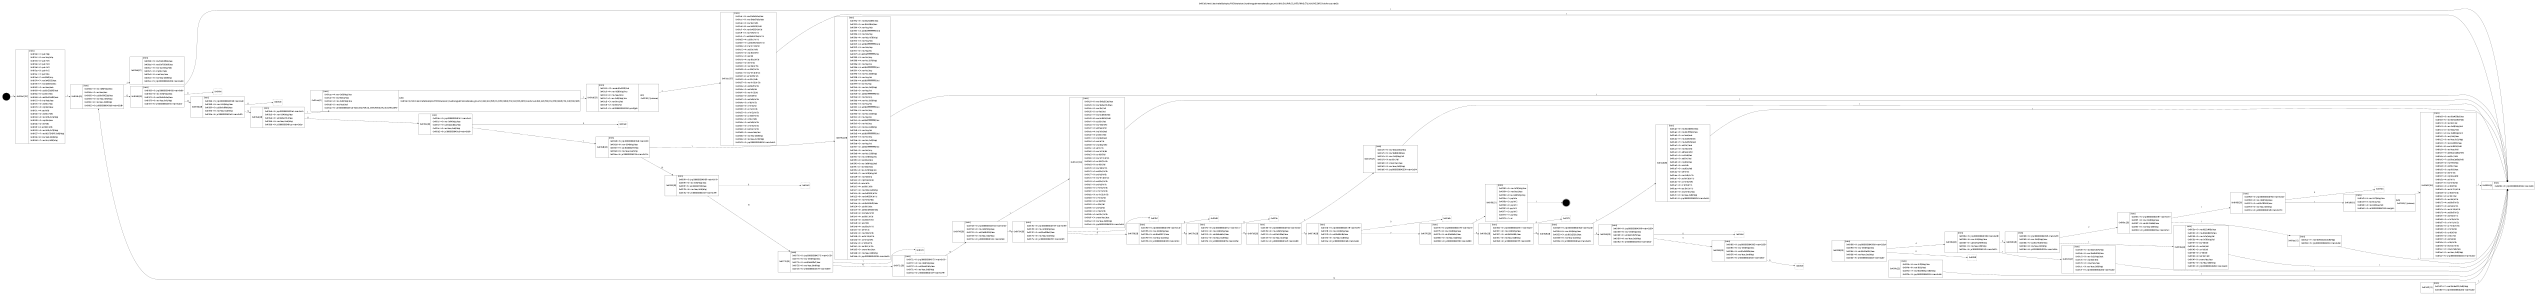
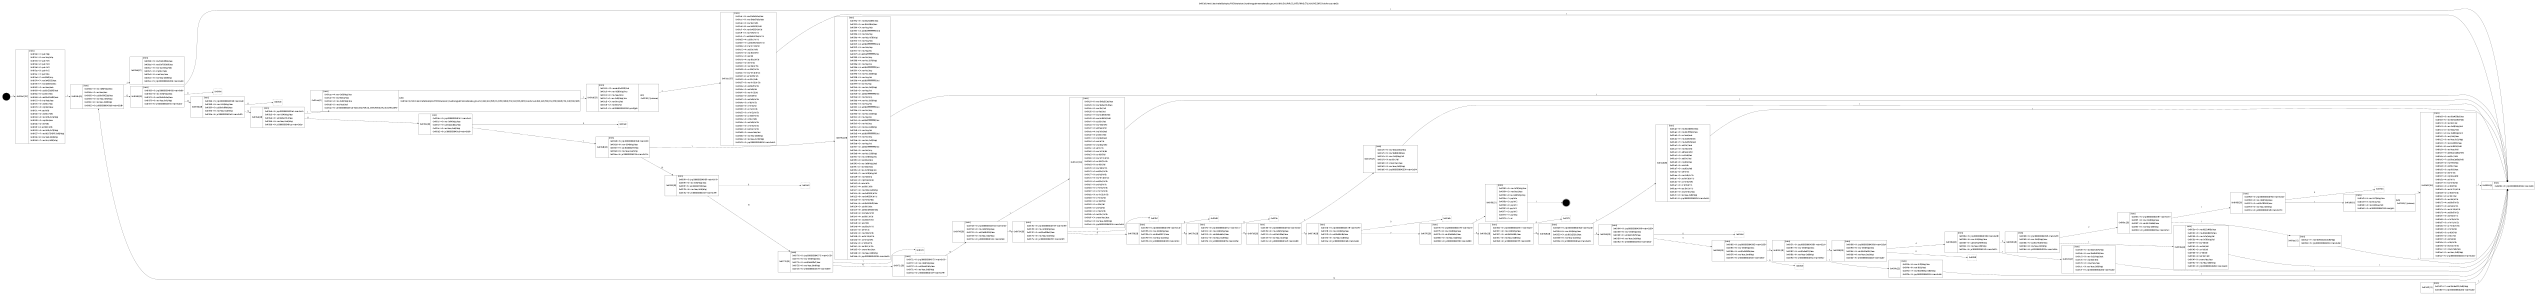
none -> (1799, 251)
